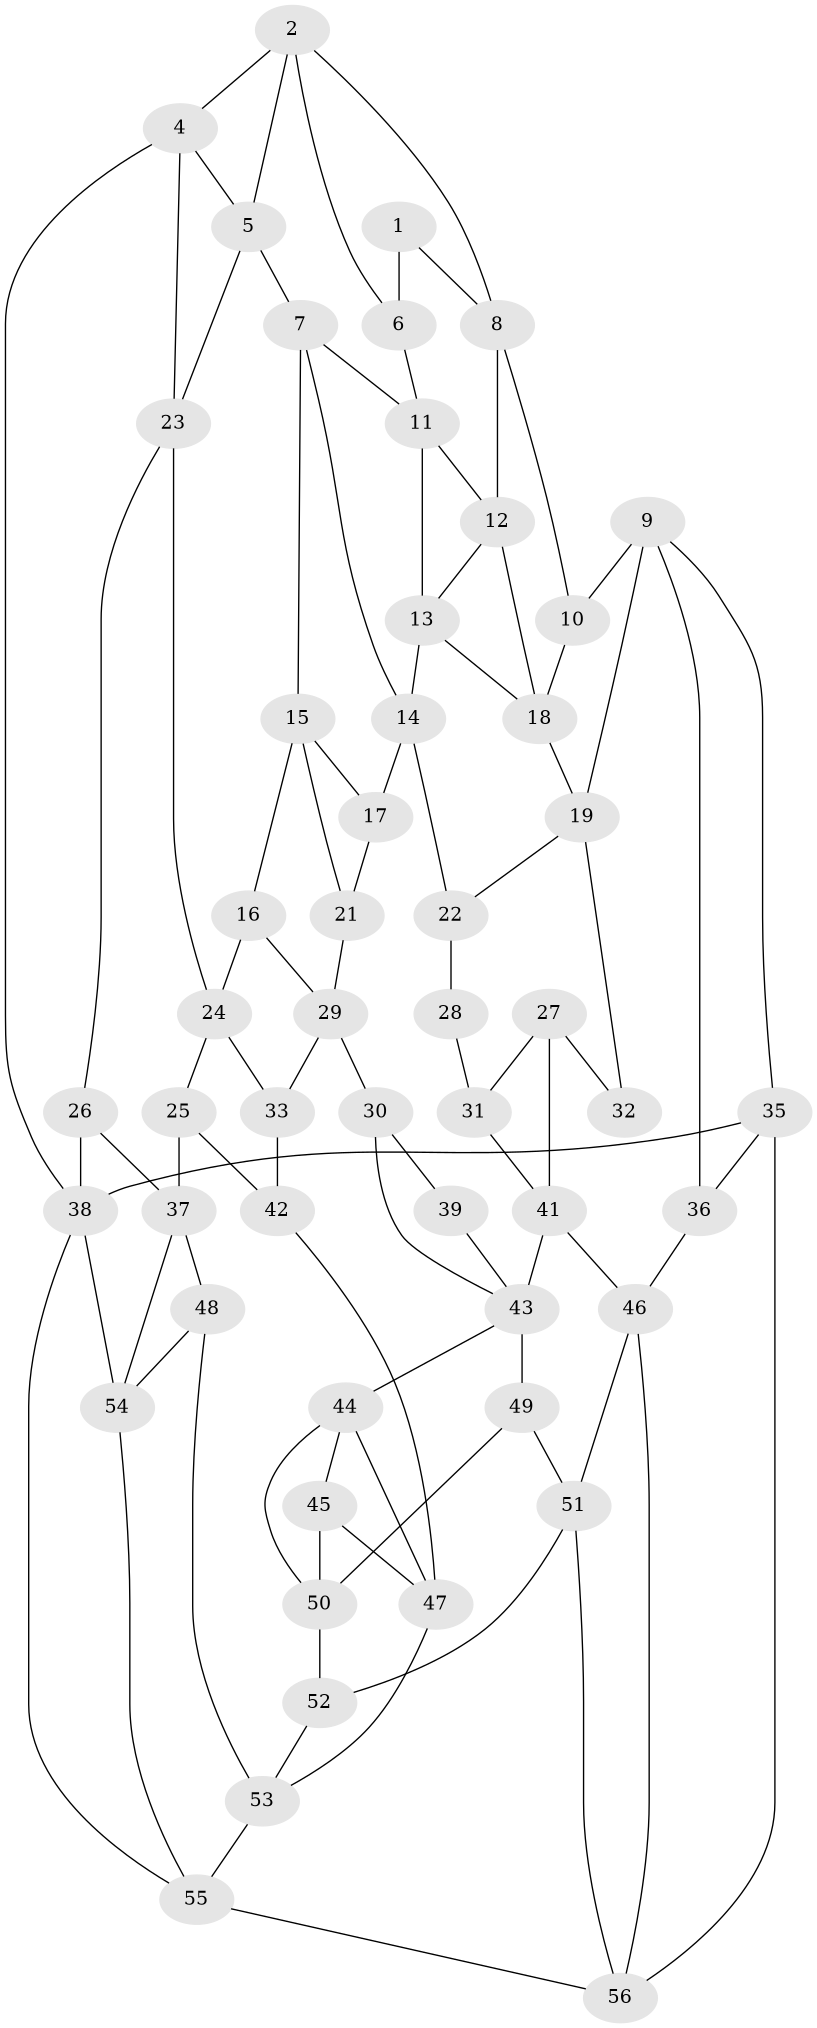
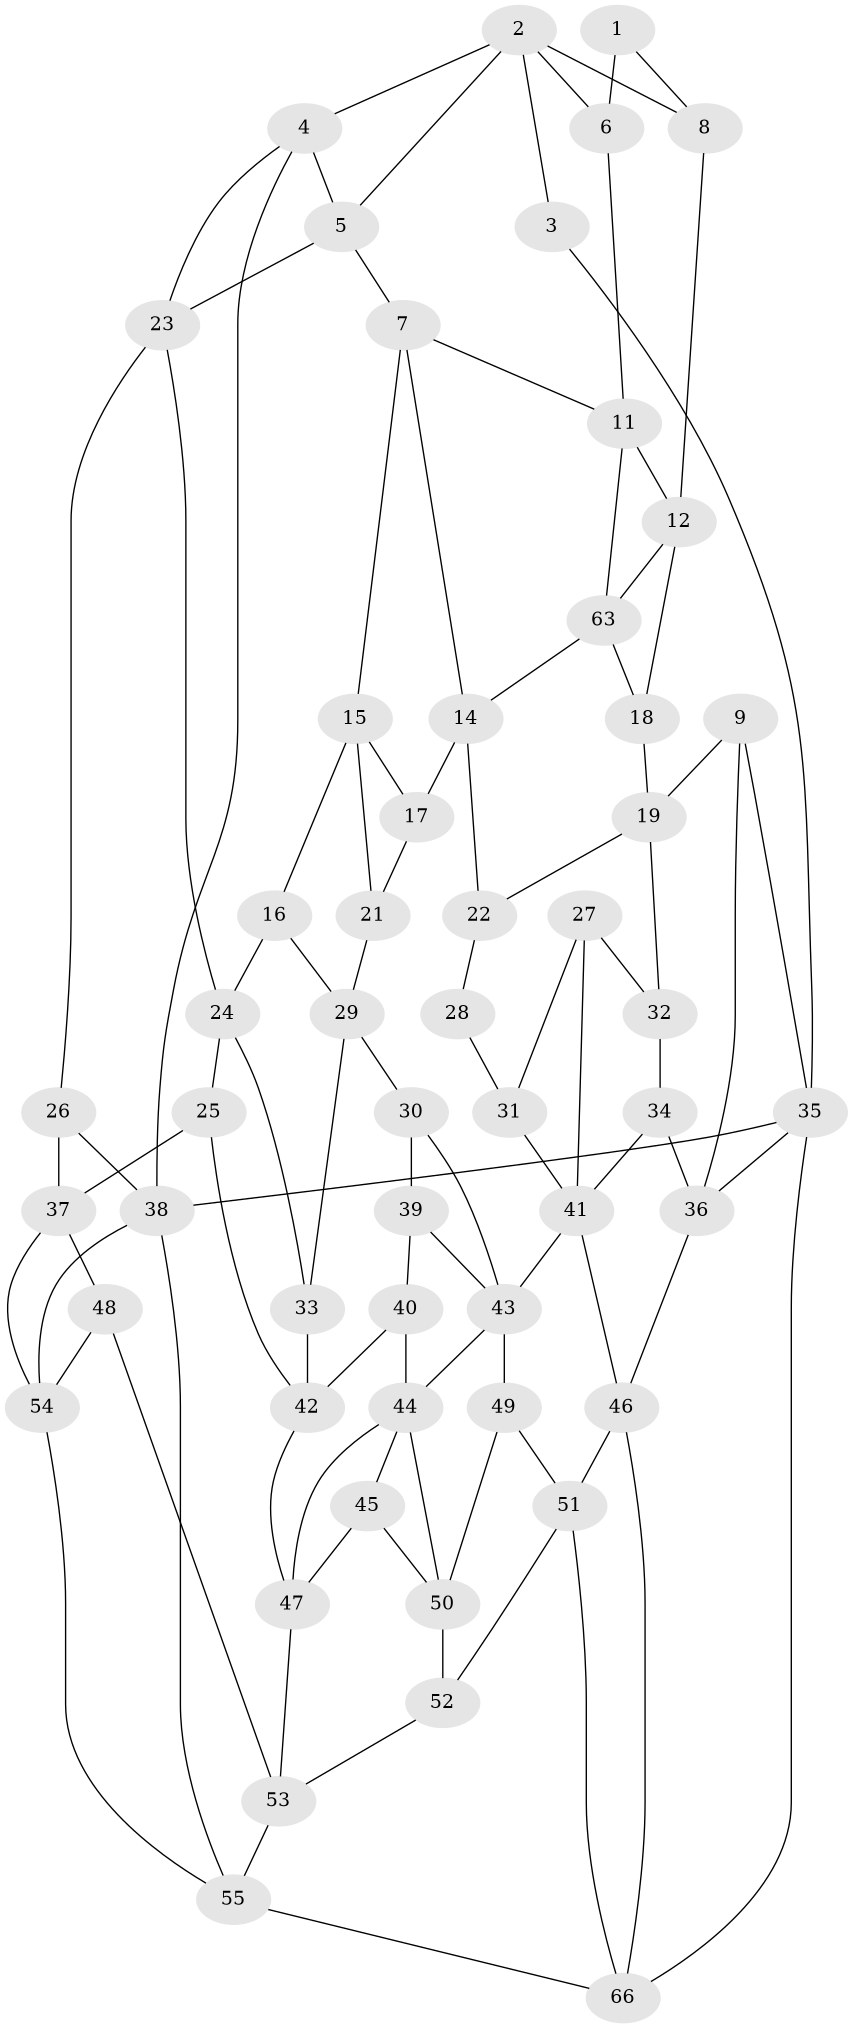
none -> (552, 227)
(422, 620) -> (604, 620)
(573, 620) -> none
none -> (660, 1112)
none -> (406, 1309)
(620, 1998) -> (623, 1998)
